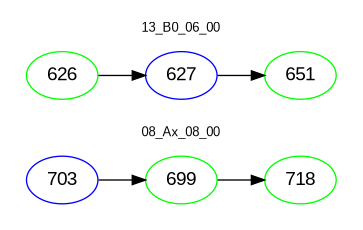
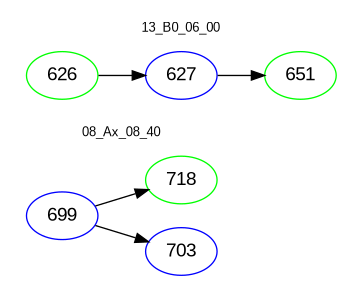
(181, 133) -> (122, 133)
(115, 180) -> (116, 232)
(181, 180) -> (62, 216)
